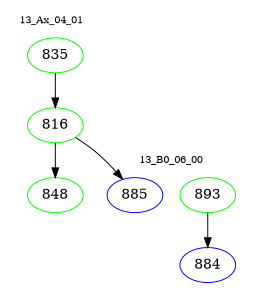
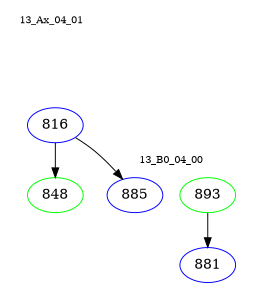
(55, 55) -> none
(55, 125) -> (55, 125)
(171, 161) -> (171, 161)
(208, 265) -> (208, 265)
